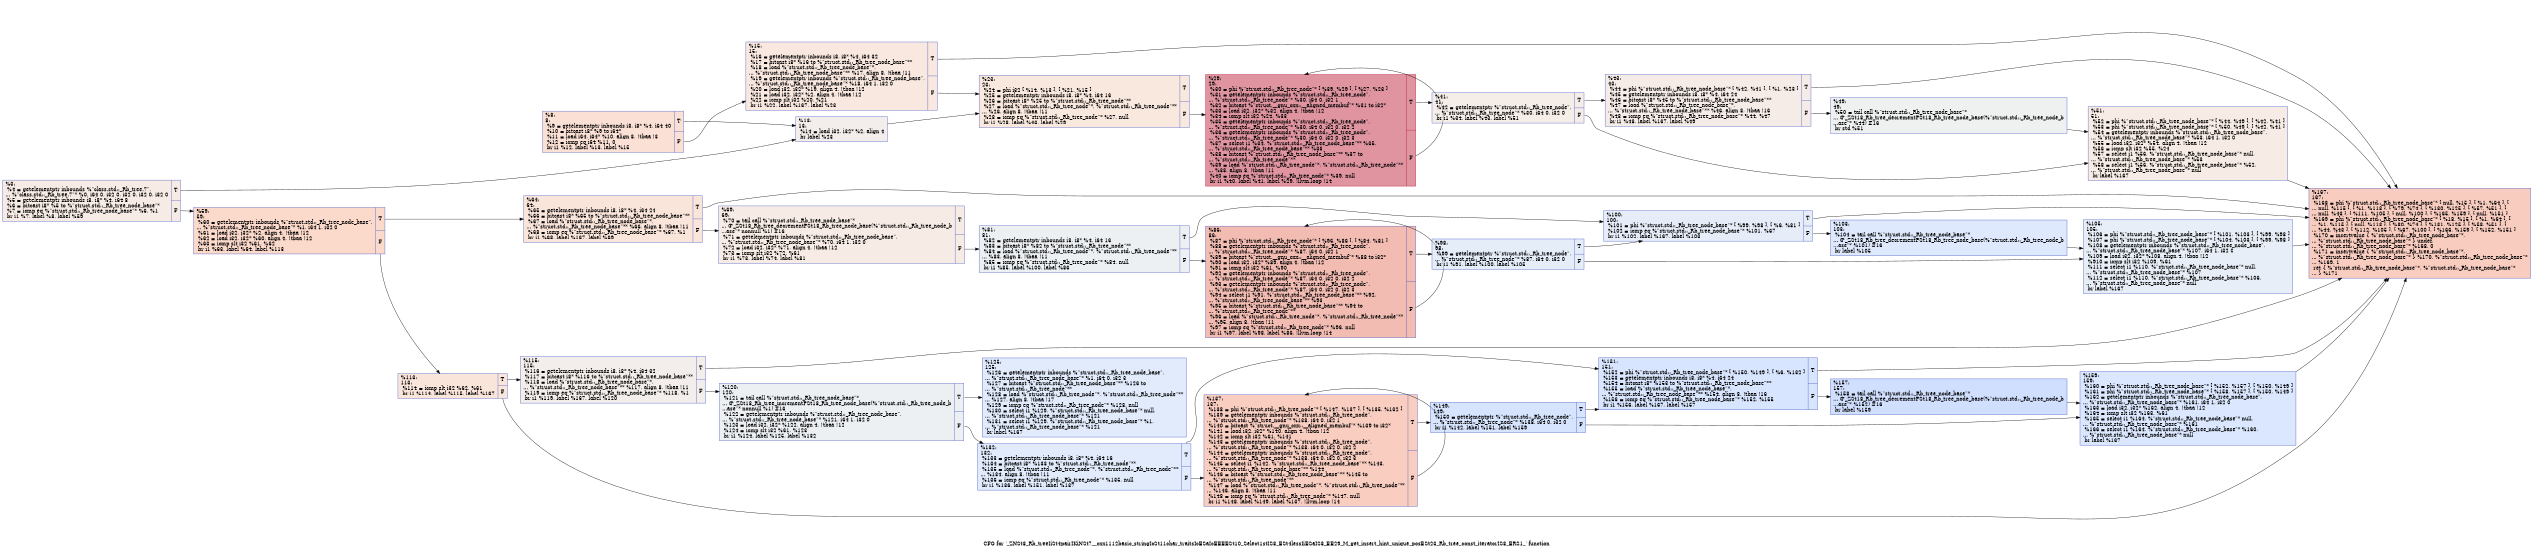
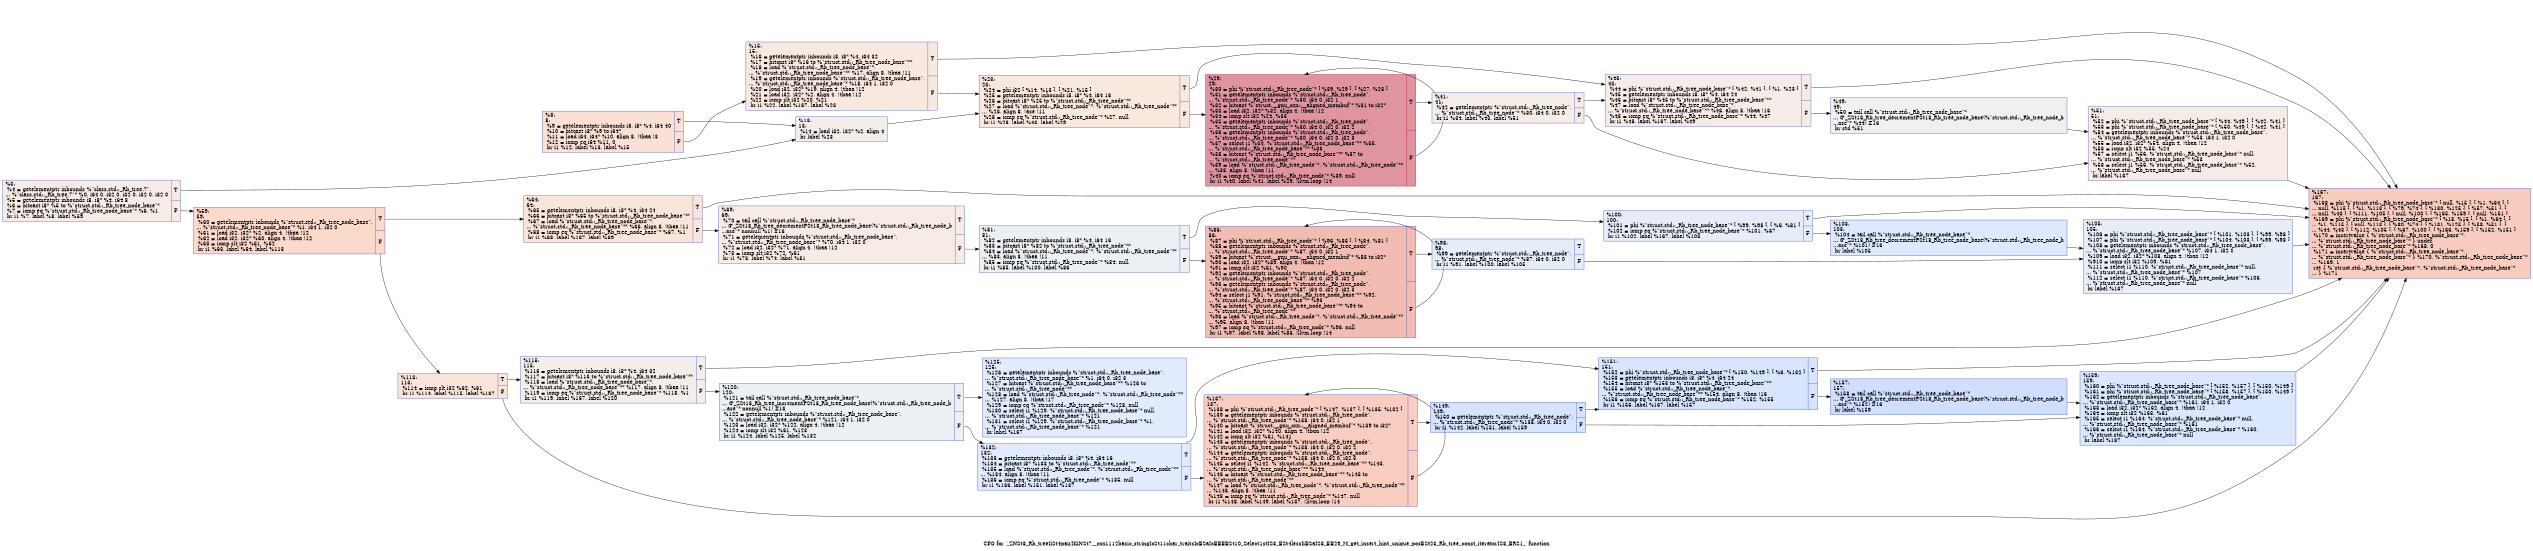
none -> (1387, 62)
(1015, 112) -> (1014, 112)
(1612, 245) -> none
